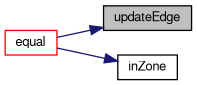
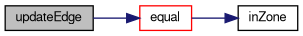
(74, 34) -> (110, 18)
